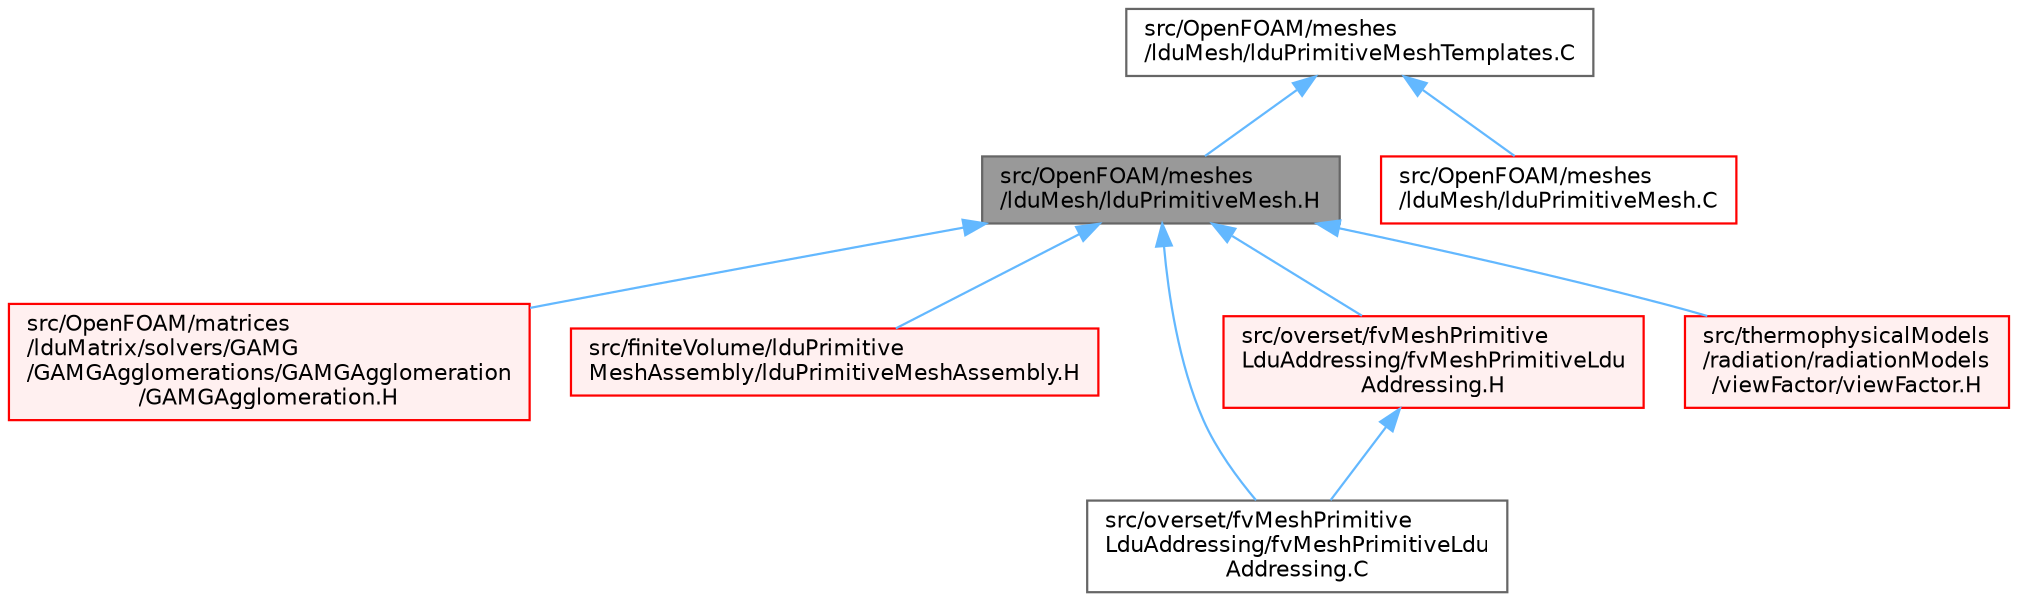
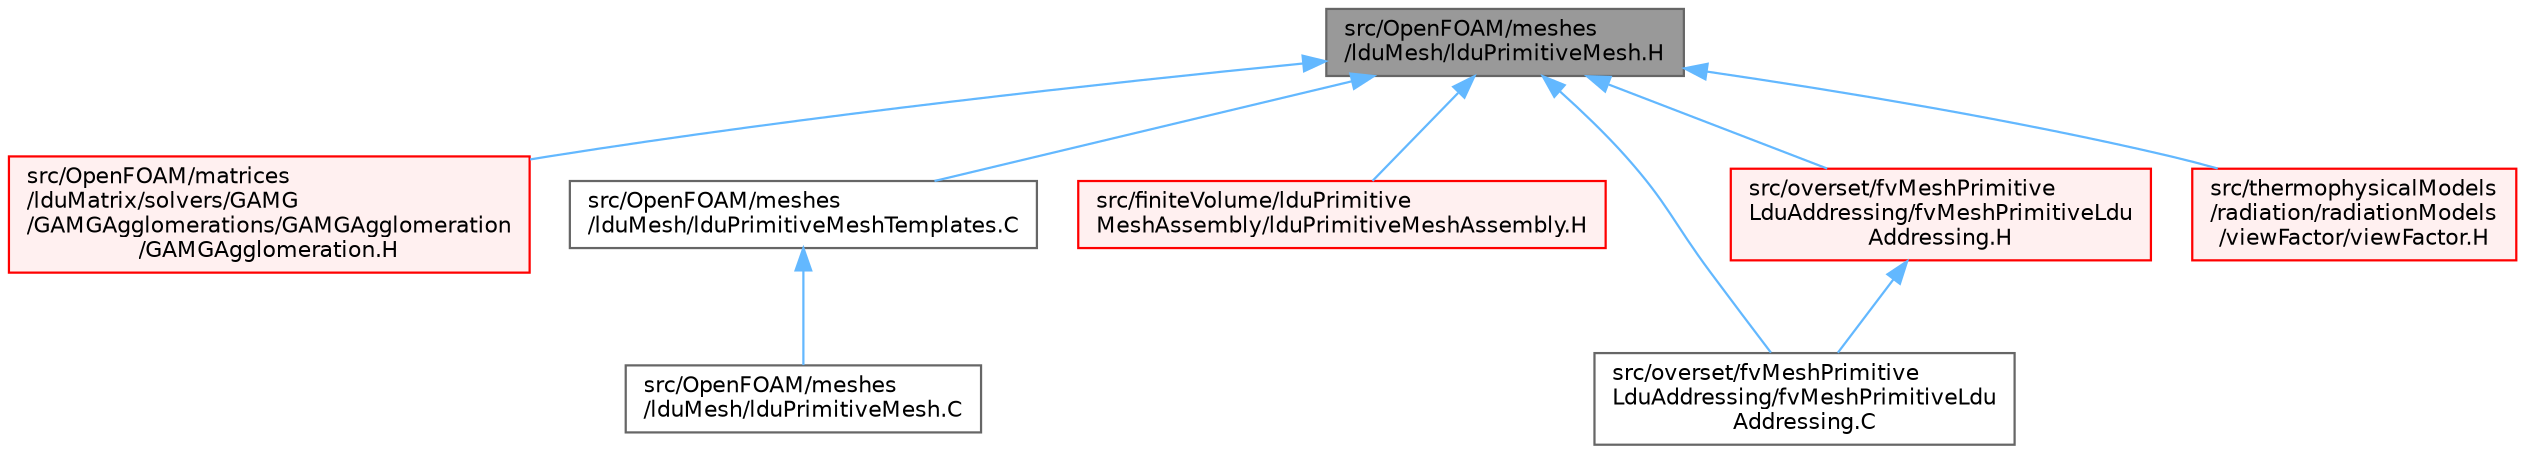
(1251, 123) -> (1143, 131)
(1559, 190) -> (803, 399)
